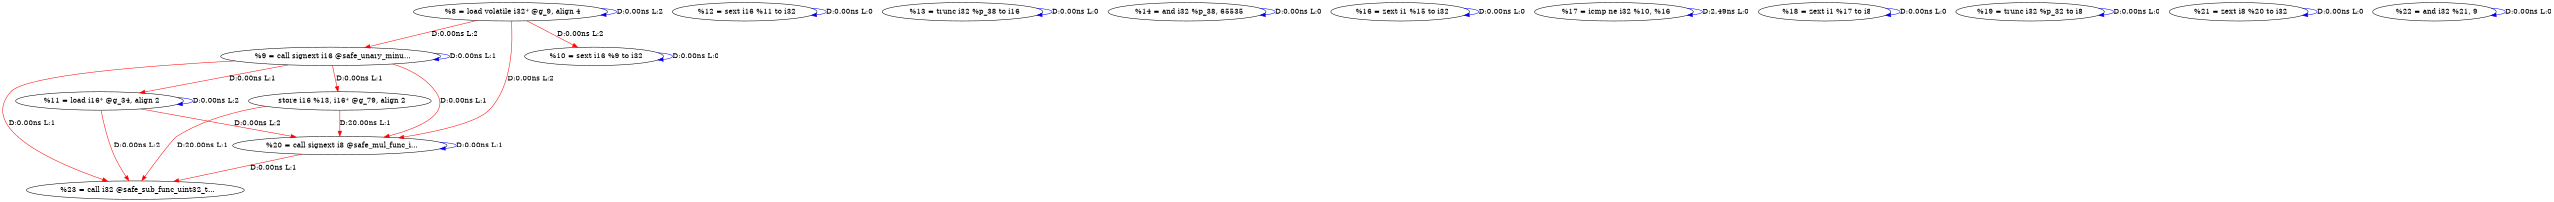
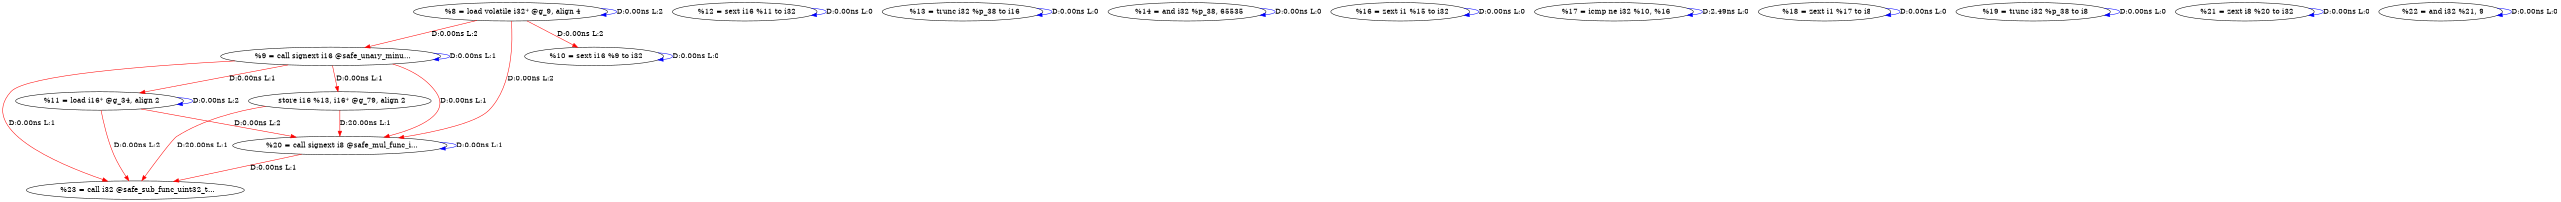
(2030, 12) -> (2033, 12)
